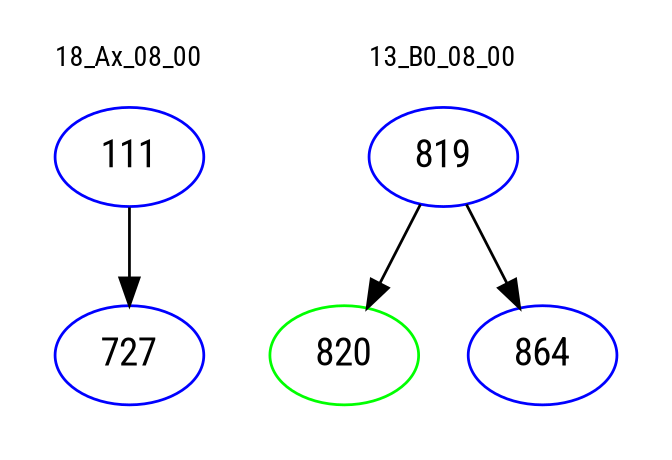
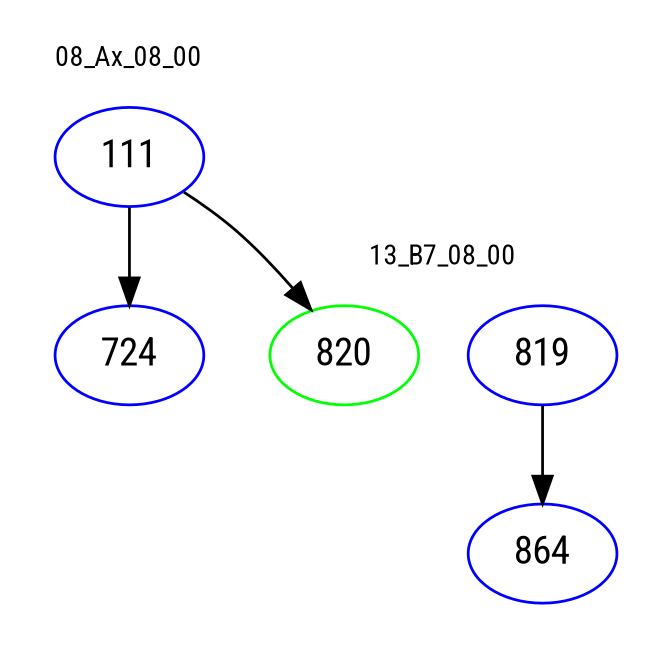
(129, 59) -> (129, 59)
(443, 59) -> (443, 258)
(400, 244) -> (265, 259)
(129, 355) -> (129, 355)
